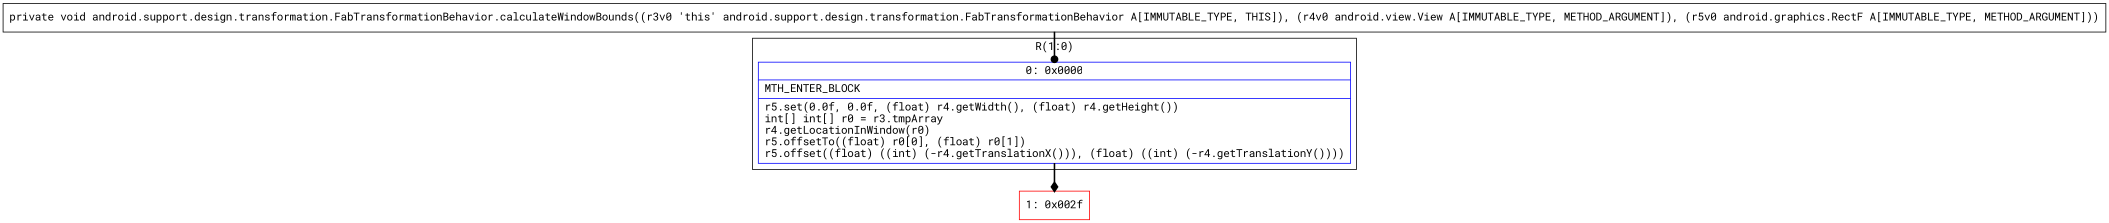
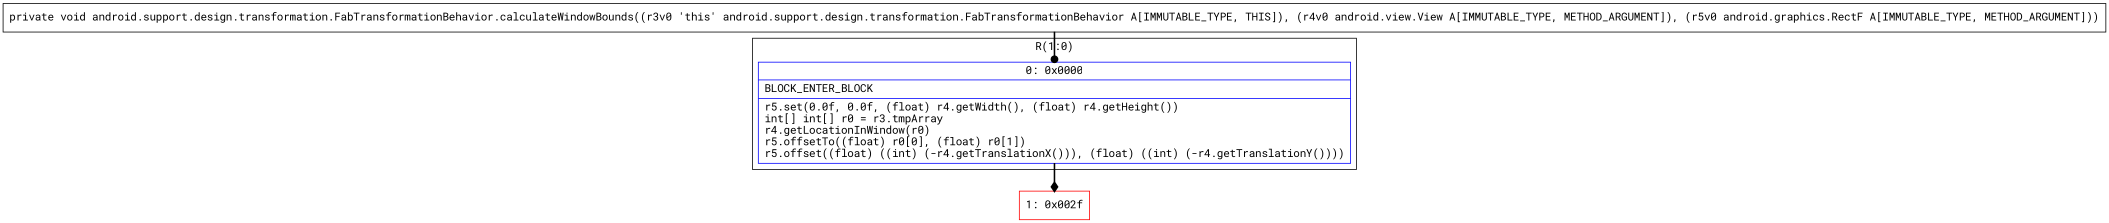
(812, 89) -> (819, 89)
